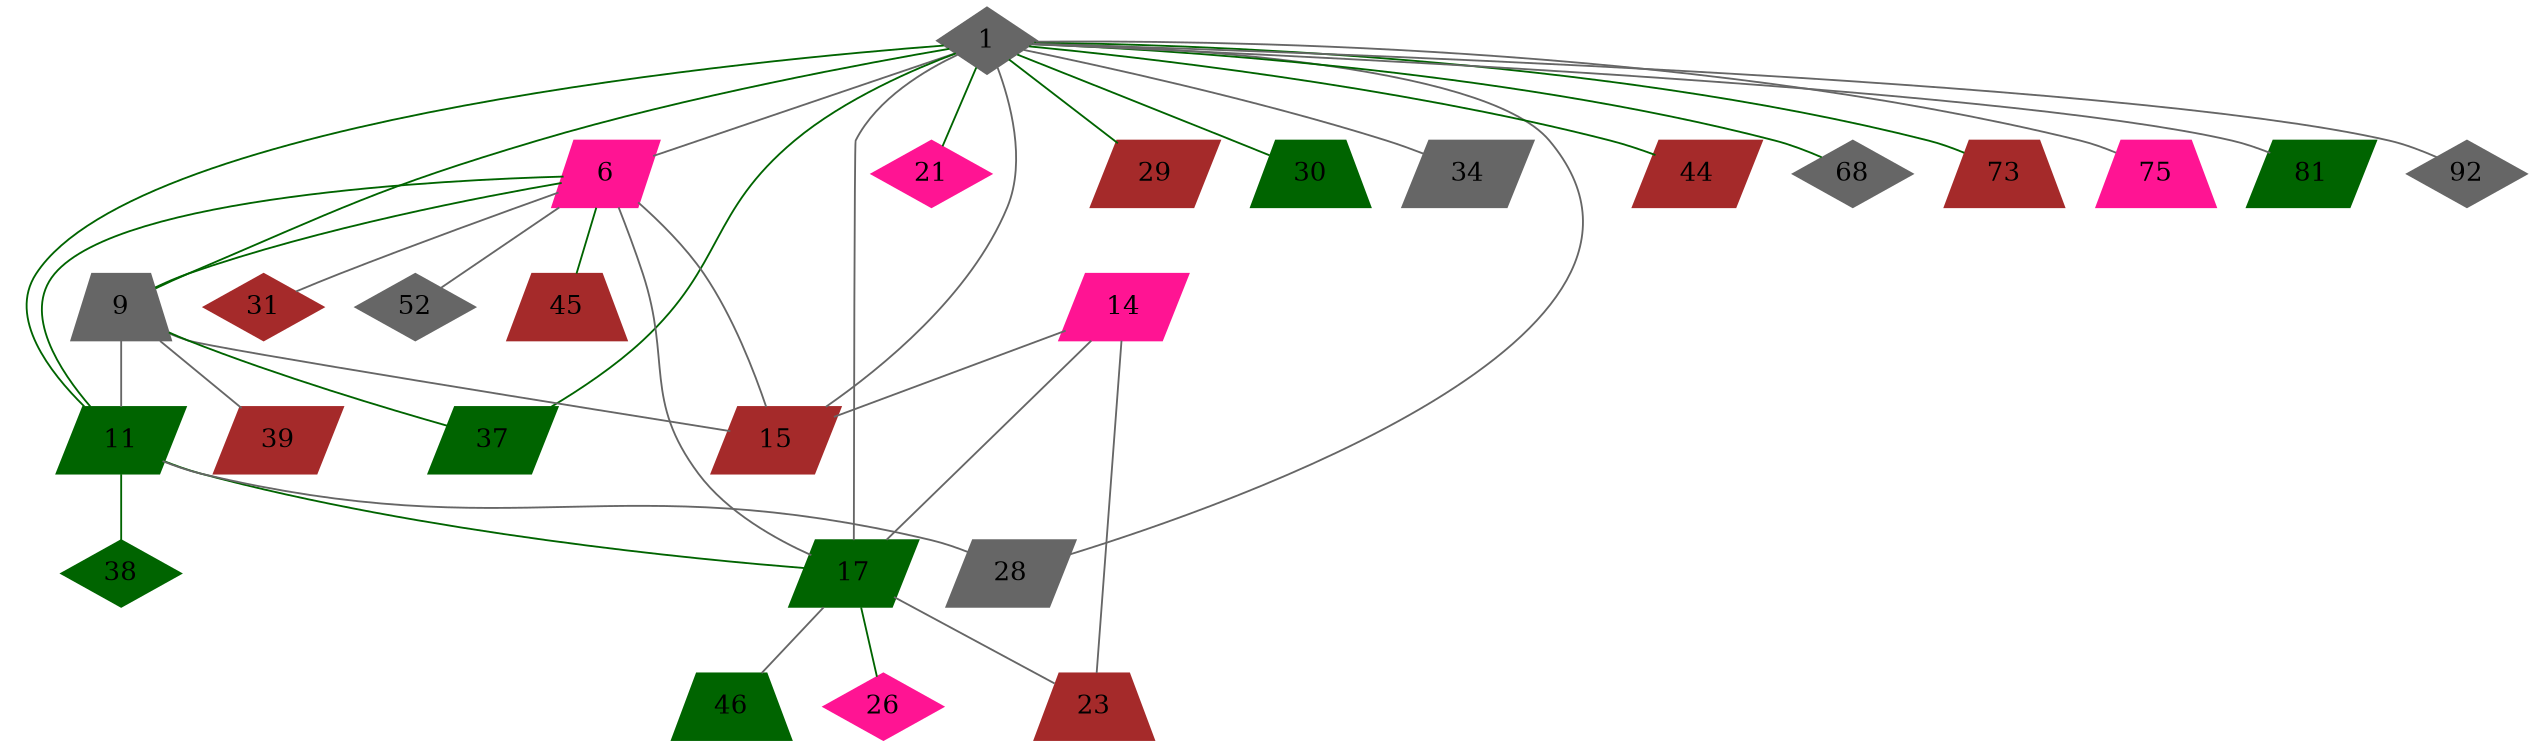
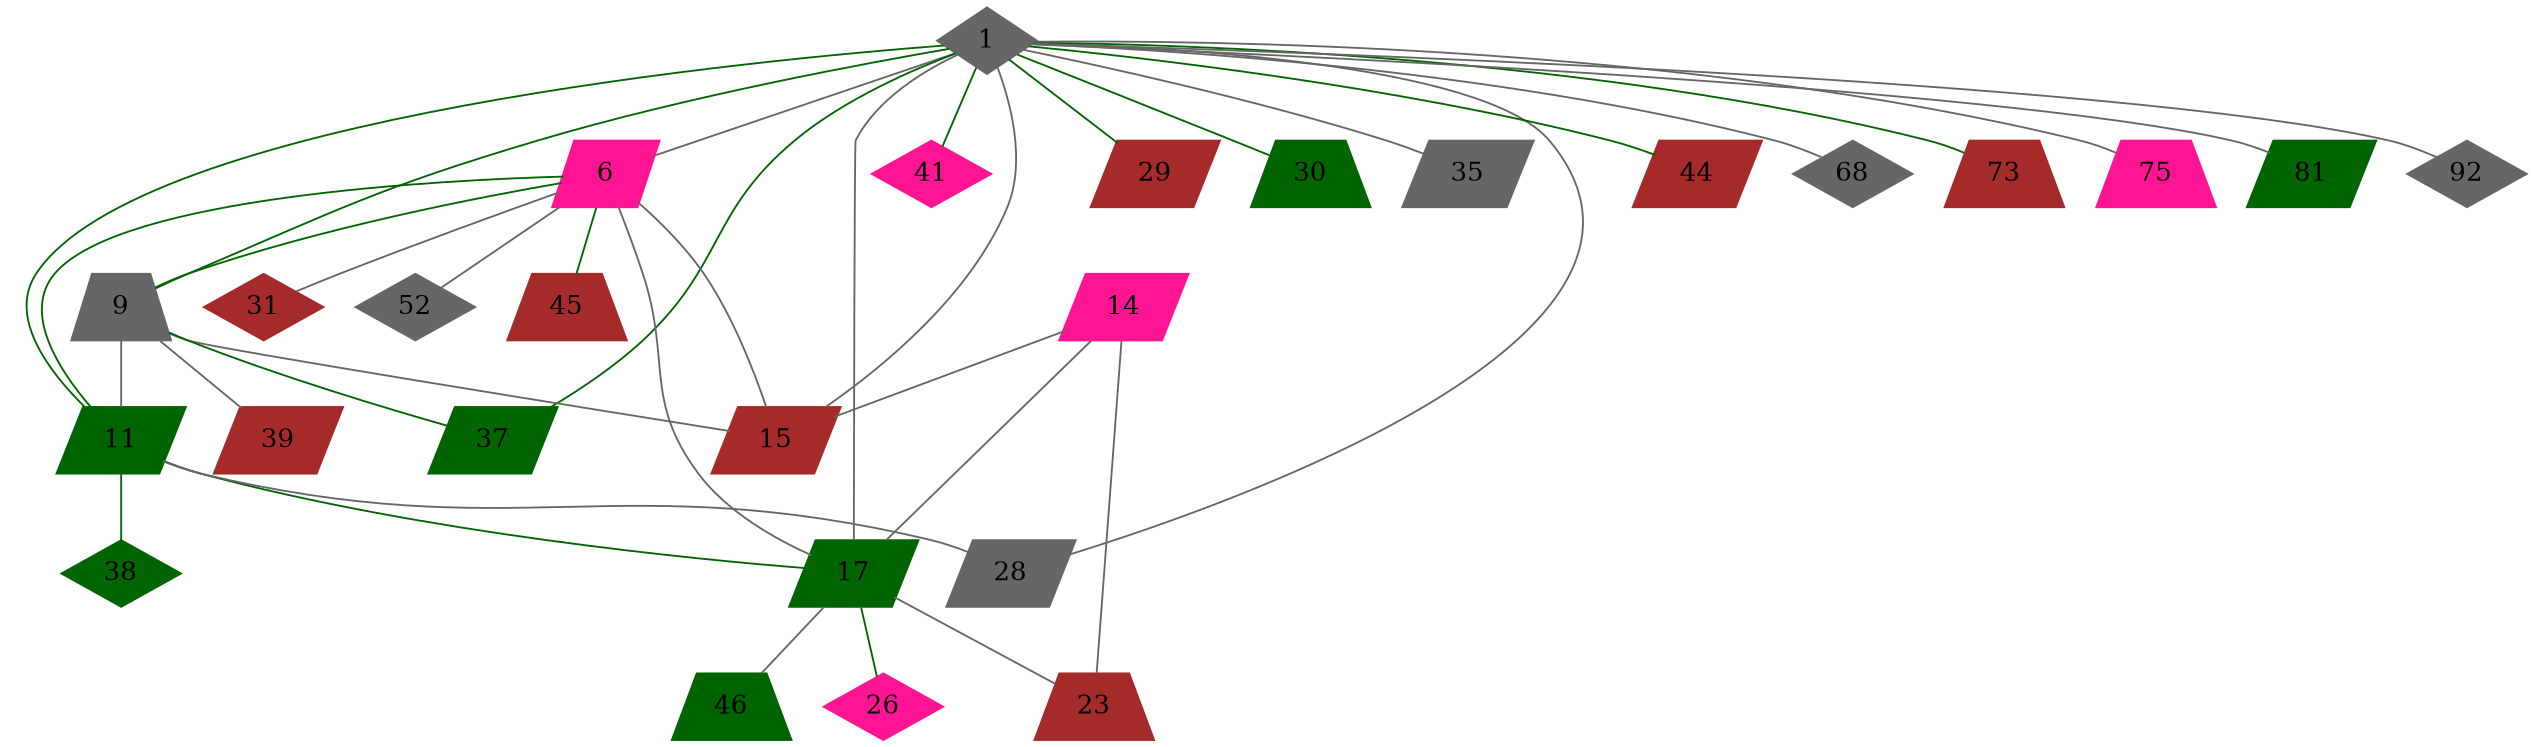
(1470, 83) -> (1470, 83)
(931, 174) -> (931, 174)
(1468, 174) -> (1468, 174)
